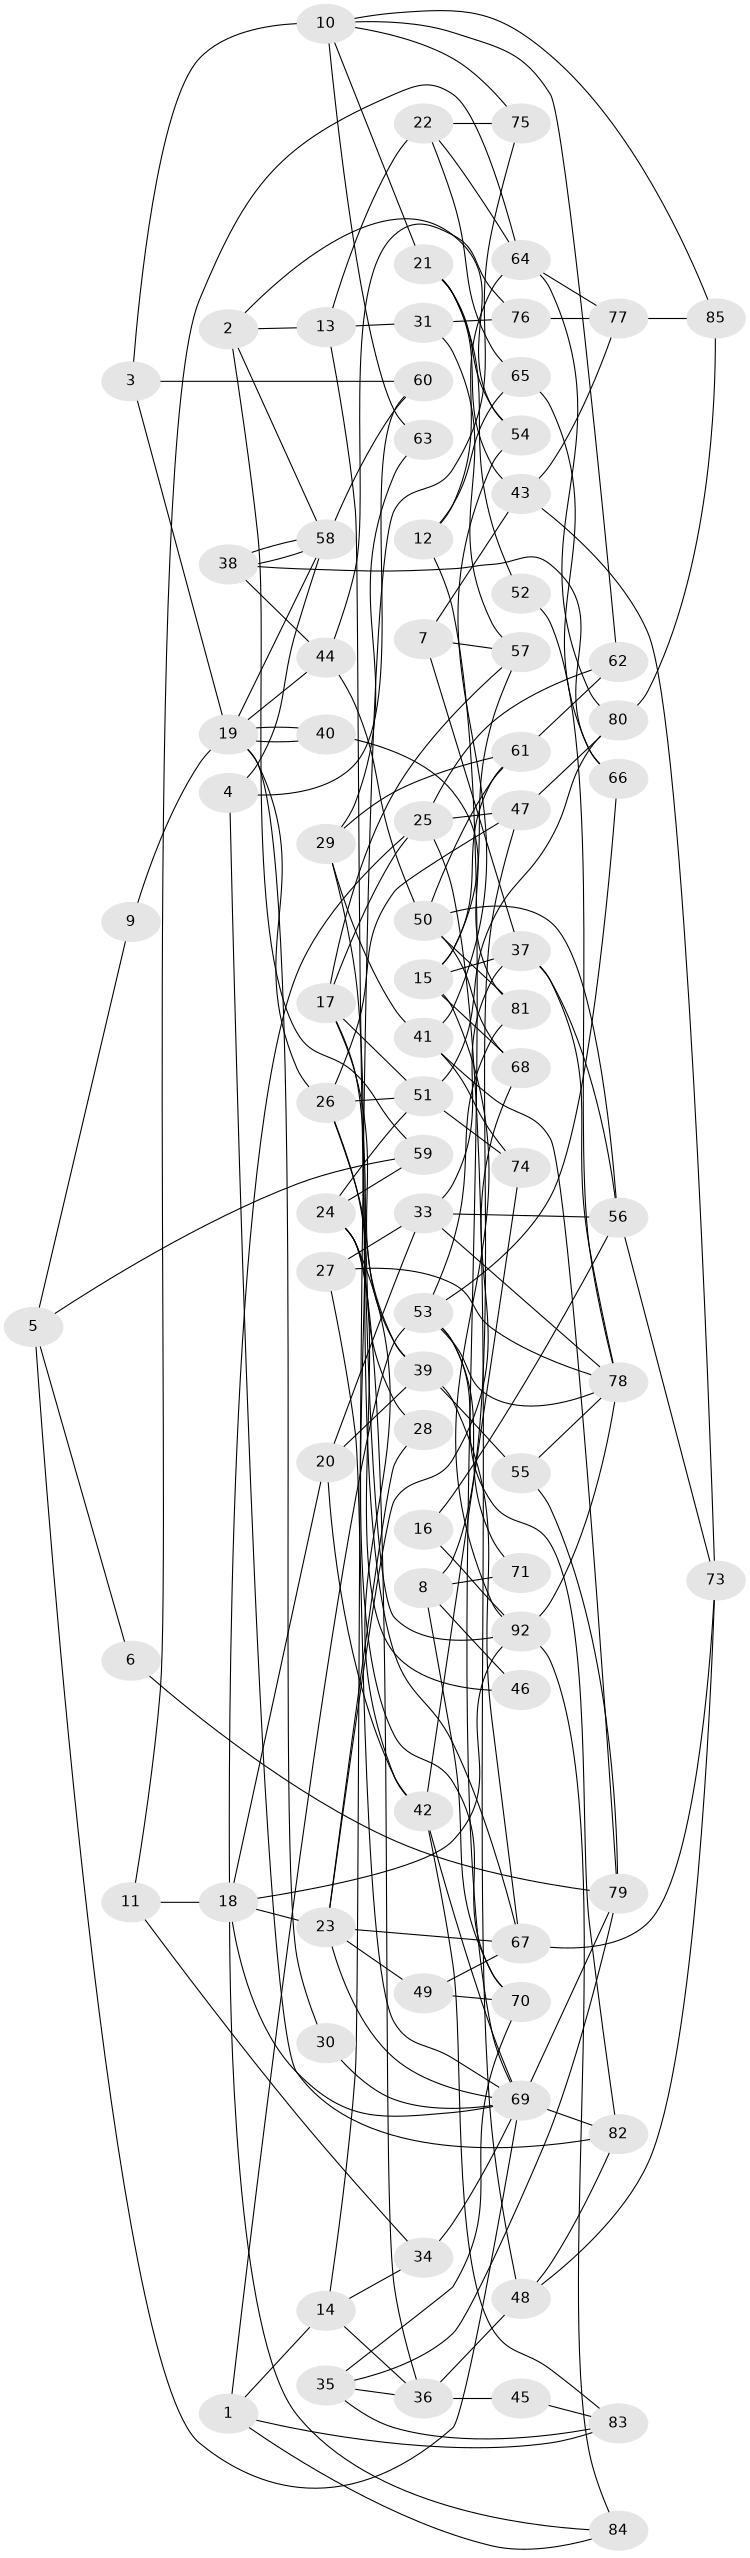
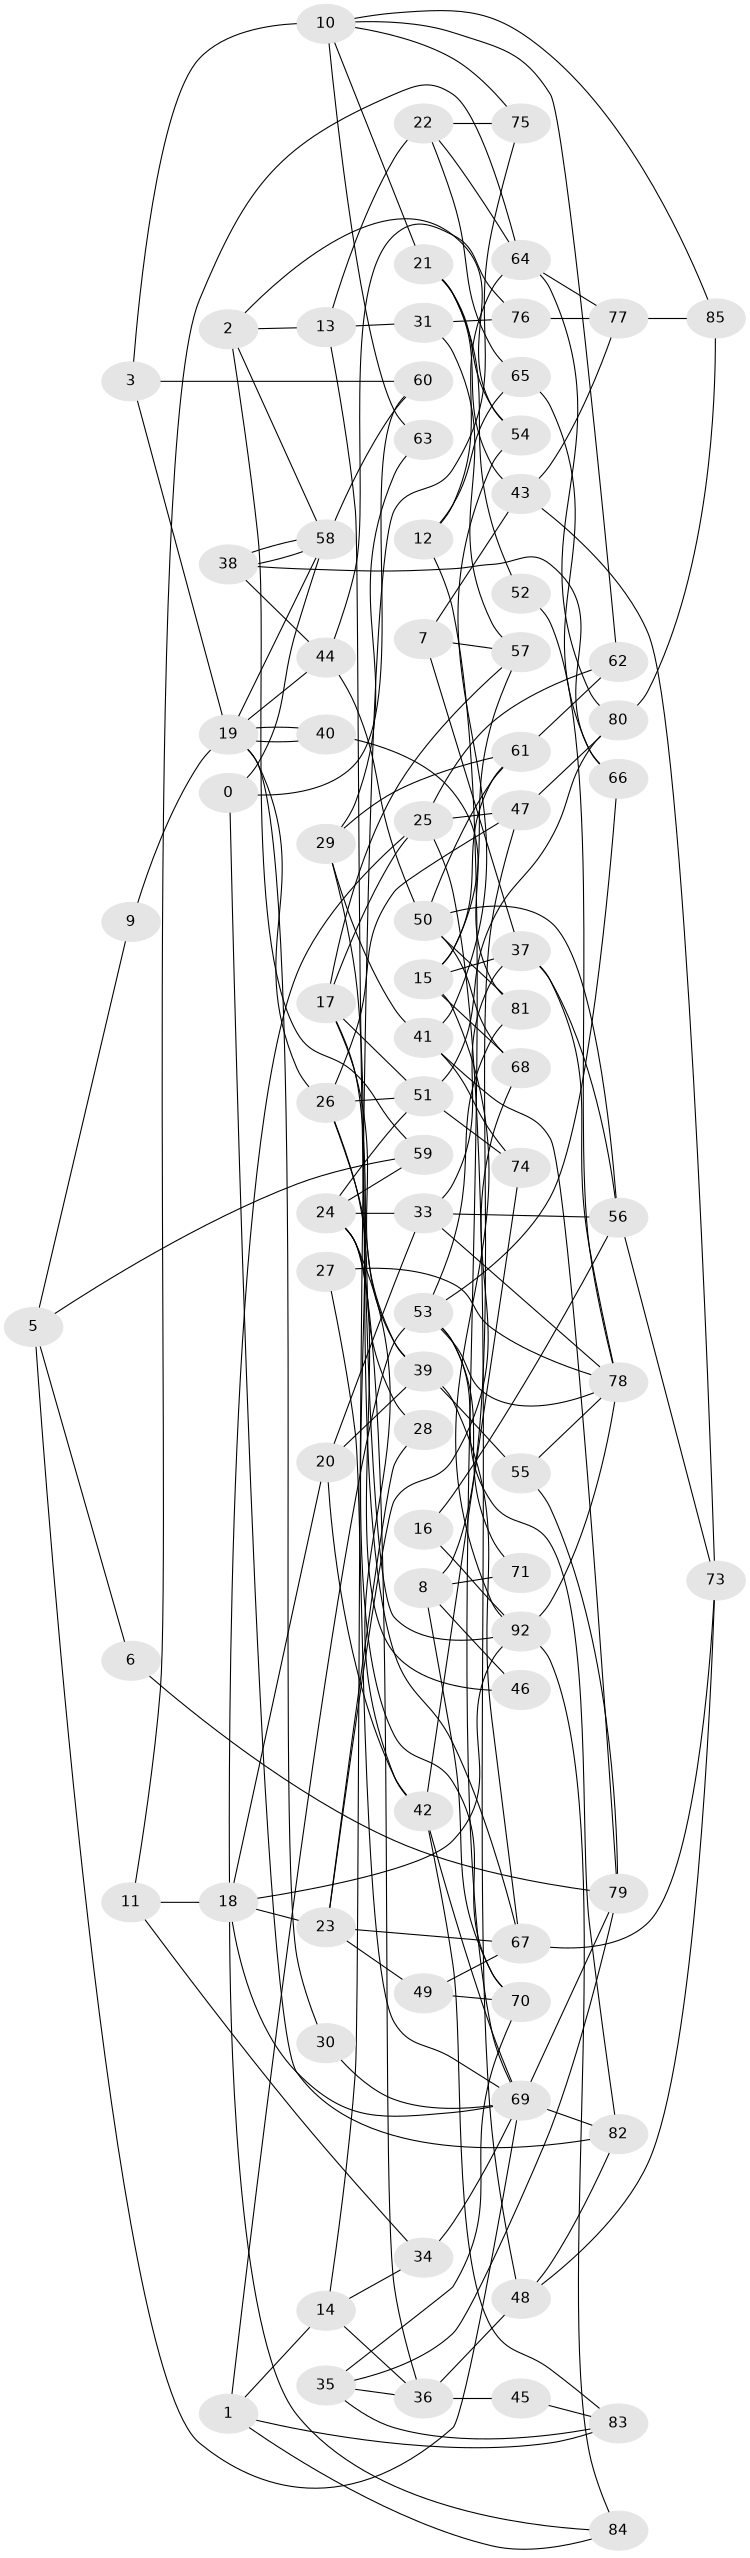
(229, 793) -> (229, 793)
(375, 1243) -> (375, 1213)
(378, 2041) -> none
